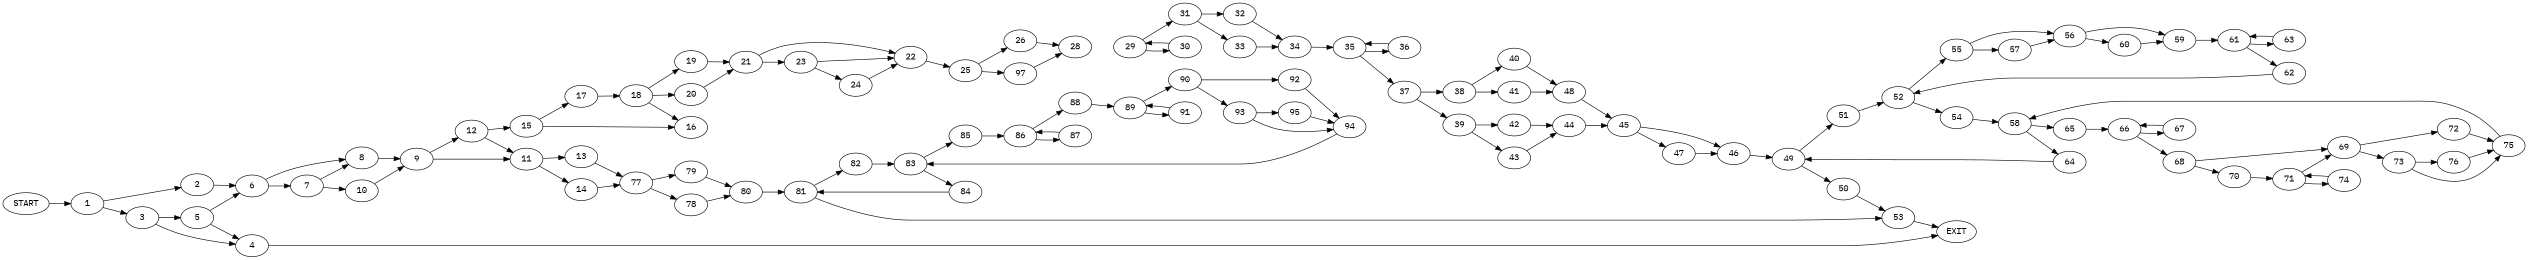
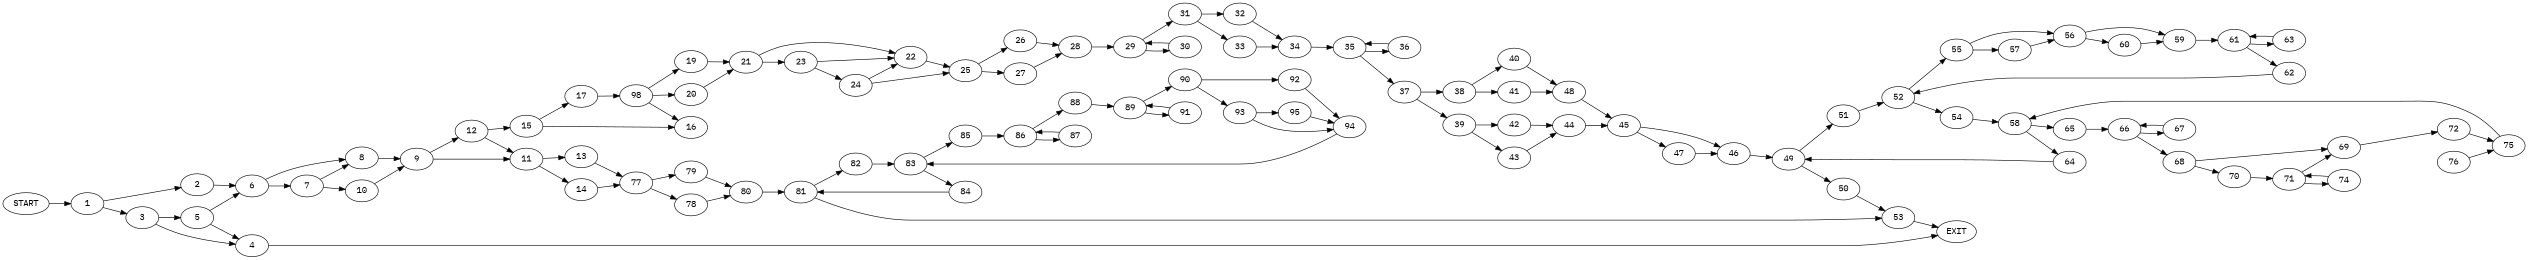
none -> (1100, 47)
(1020, 74) -> (1020, 74)
none -> (907, 78)
(636, 96) -> (636, 96)
(2399, 162) -> none
